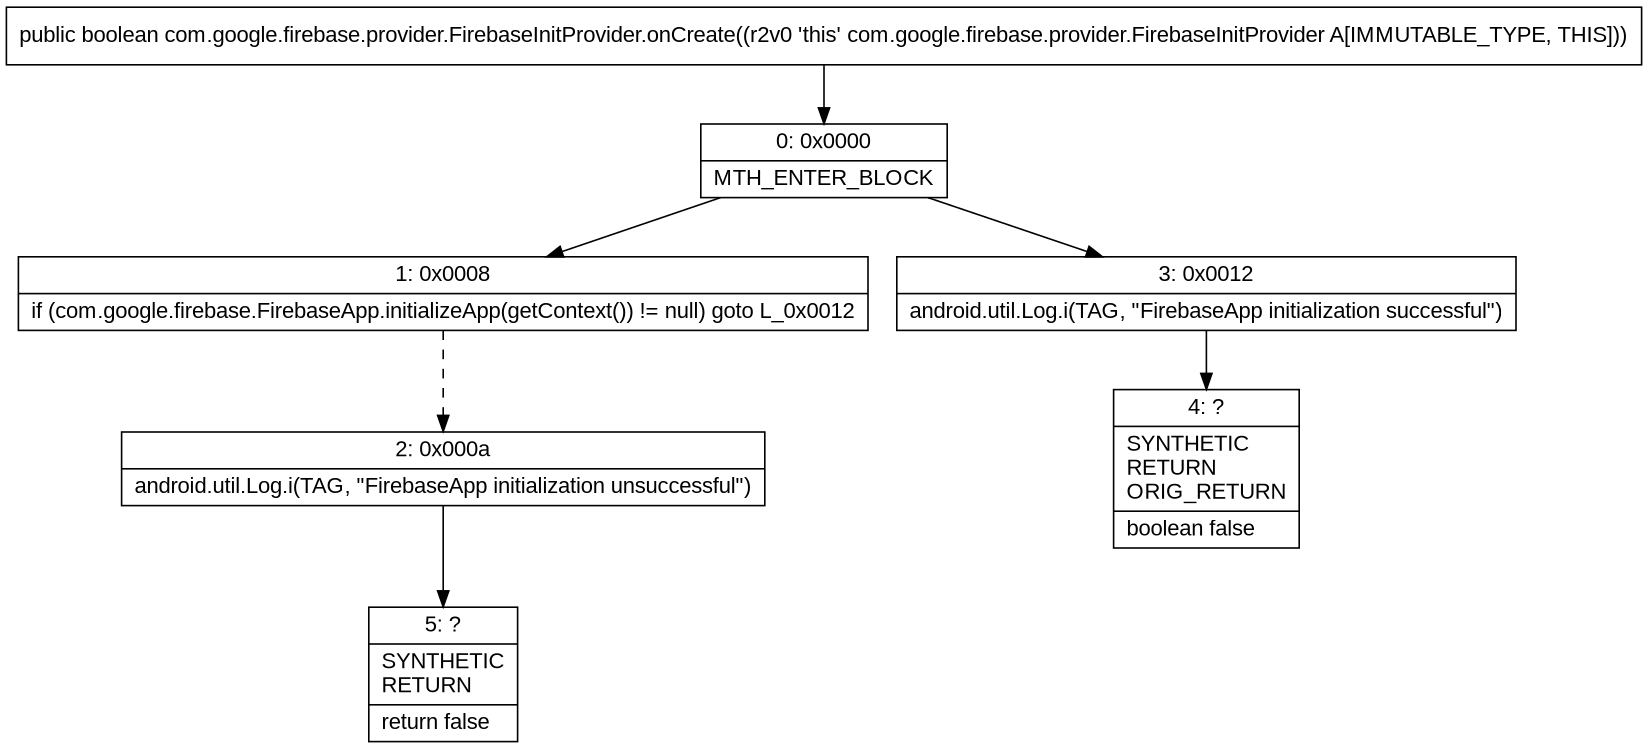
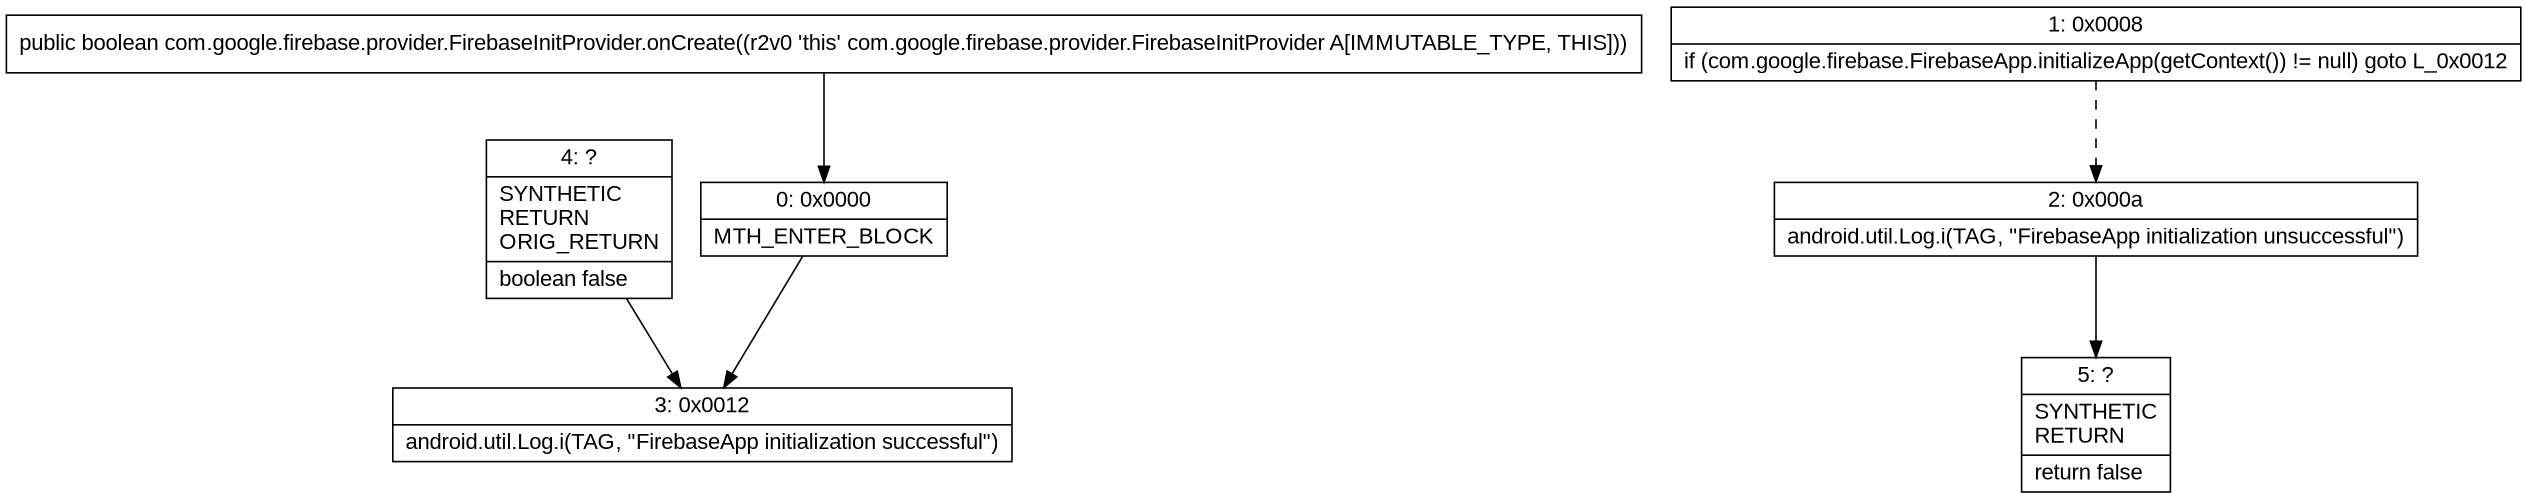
(641, 225) -> none
(1206, 352) -> (649, 336)
